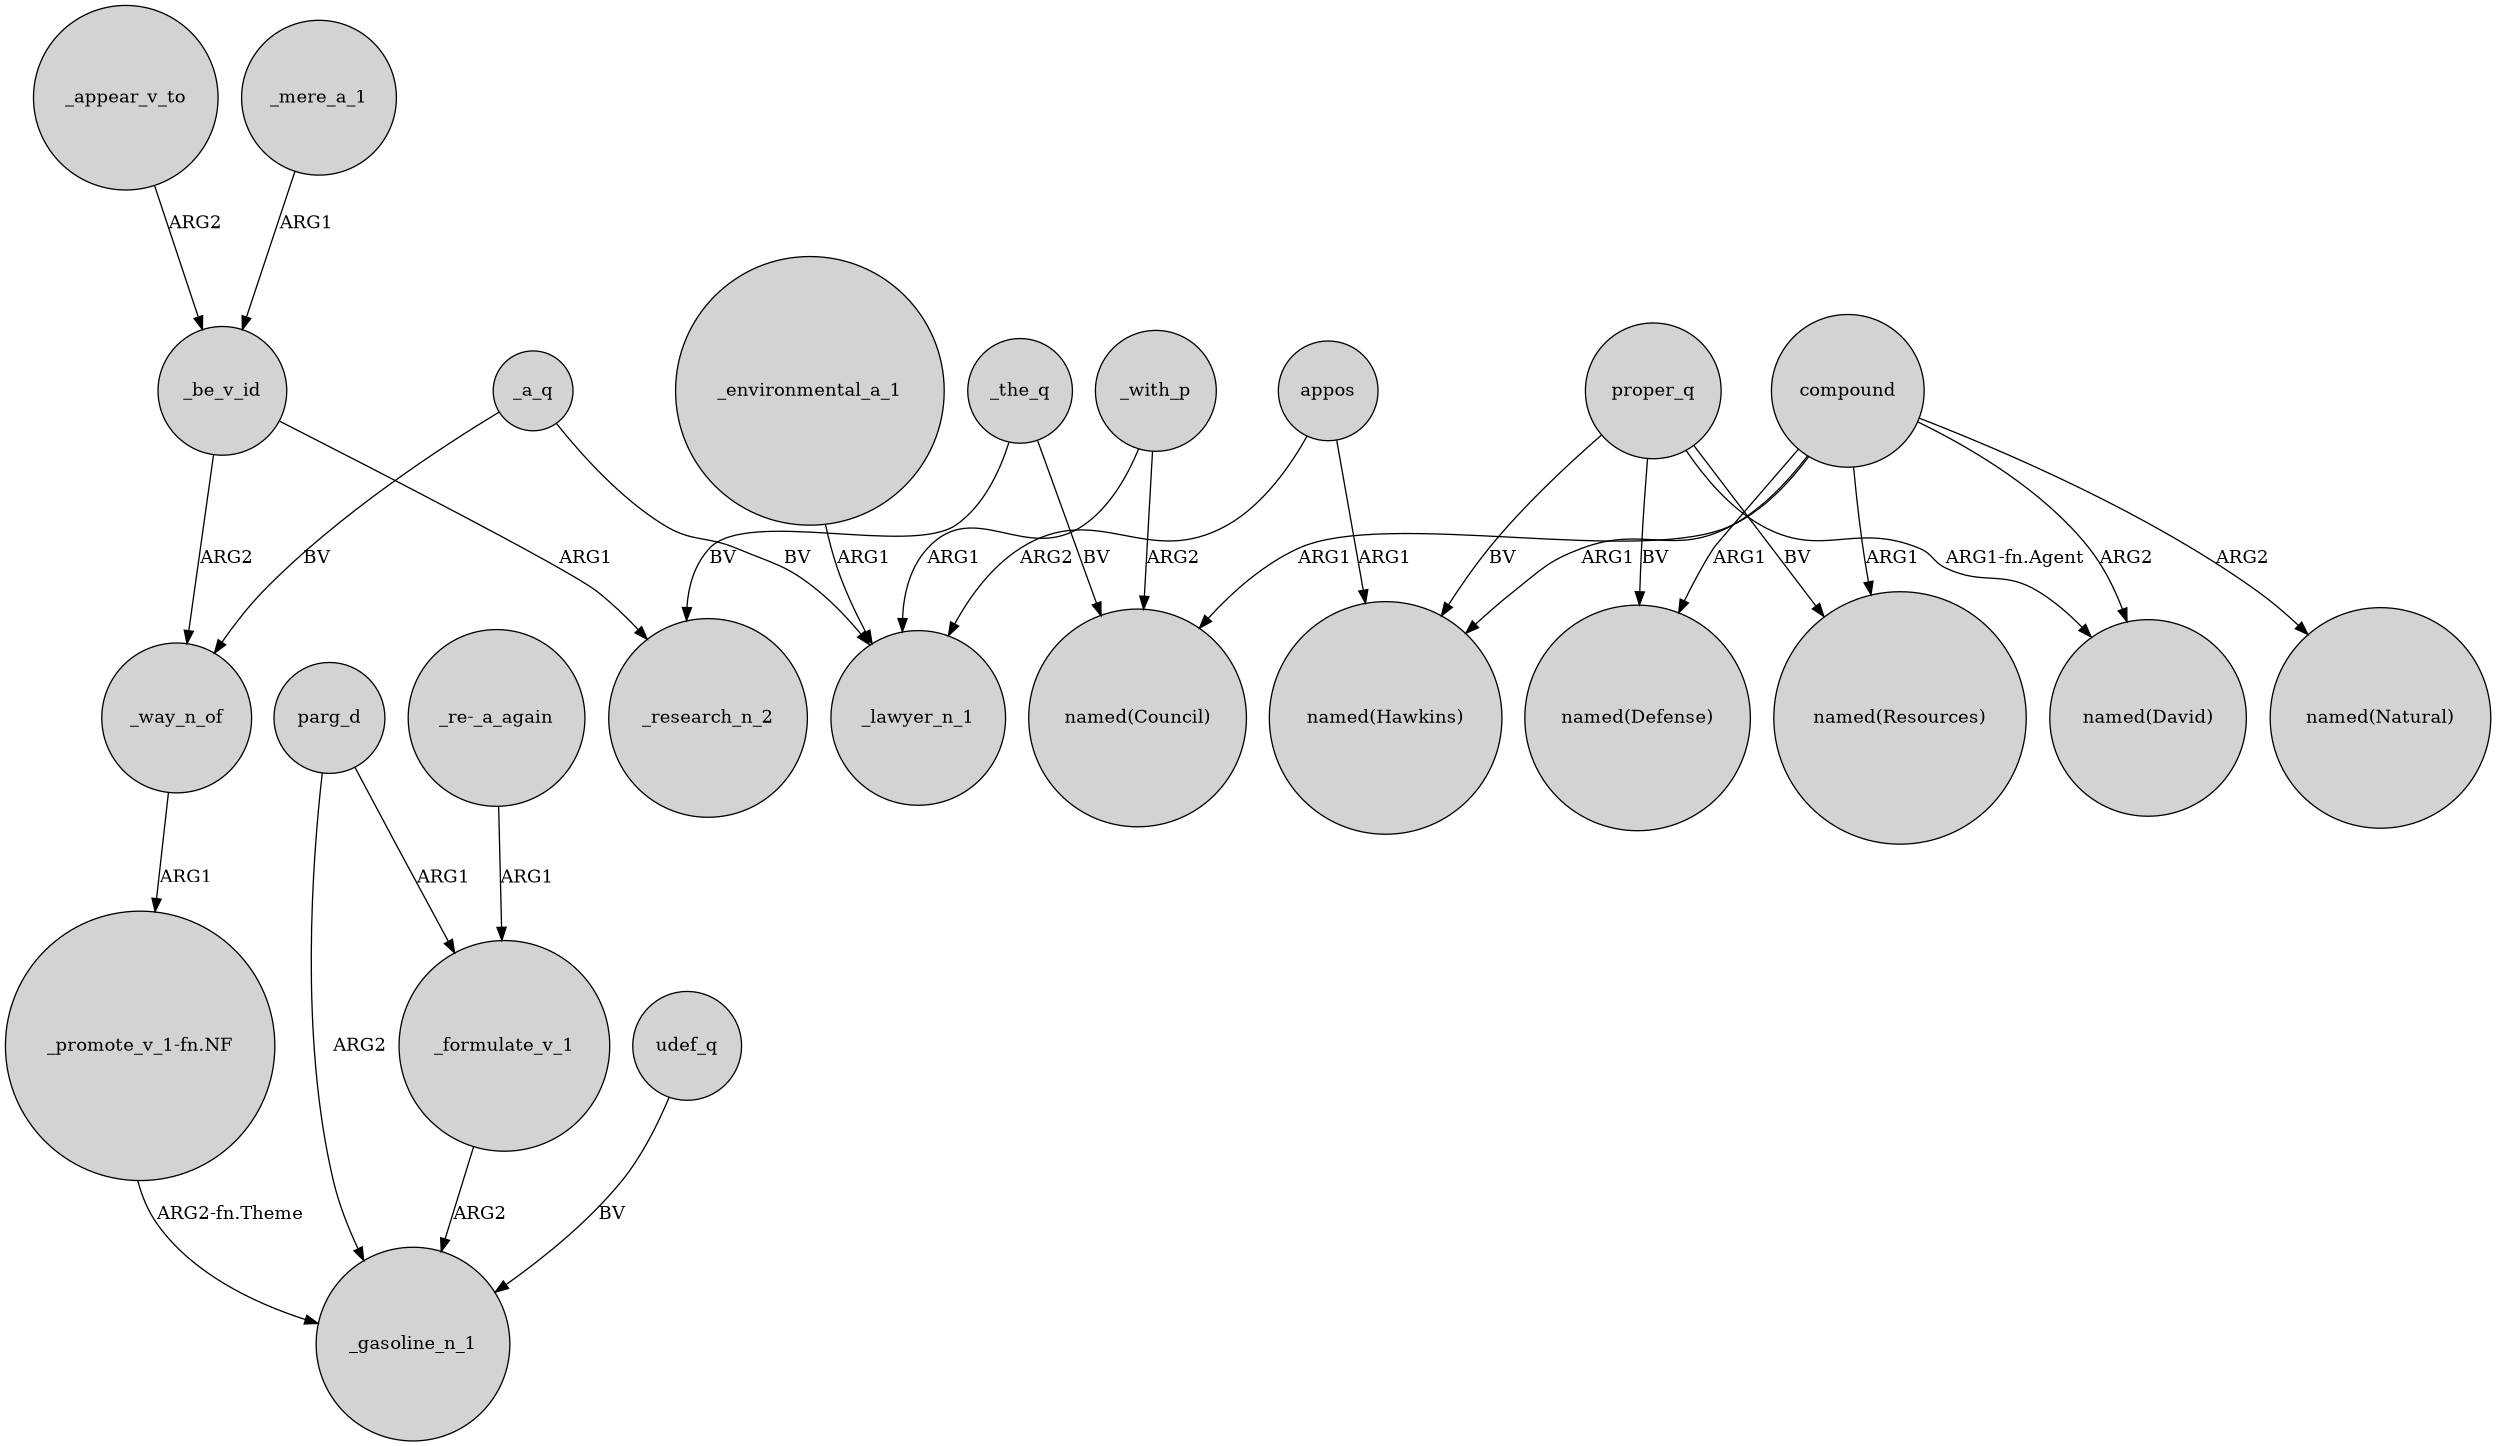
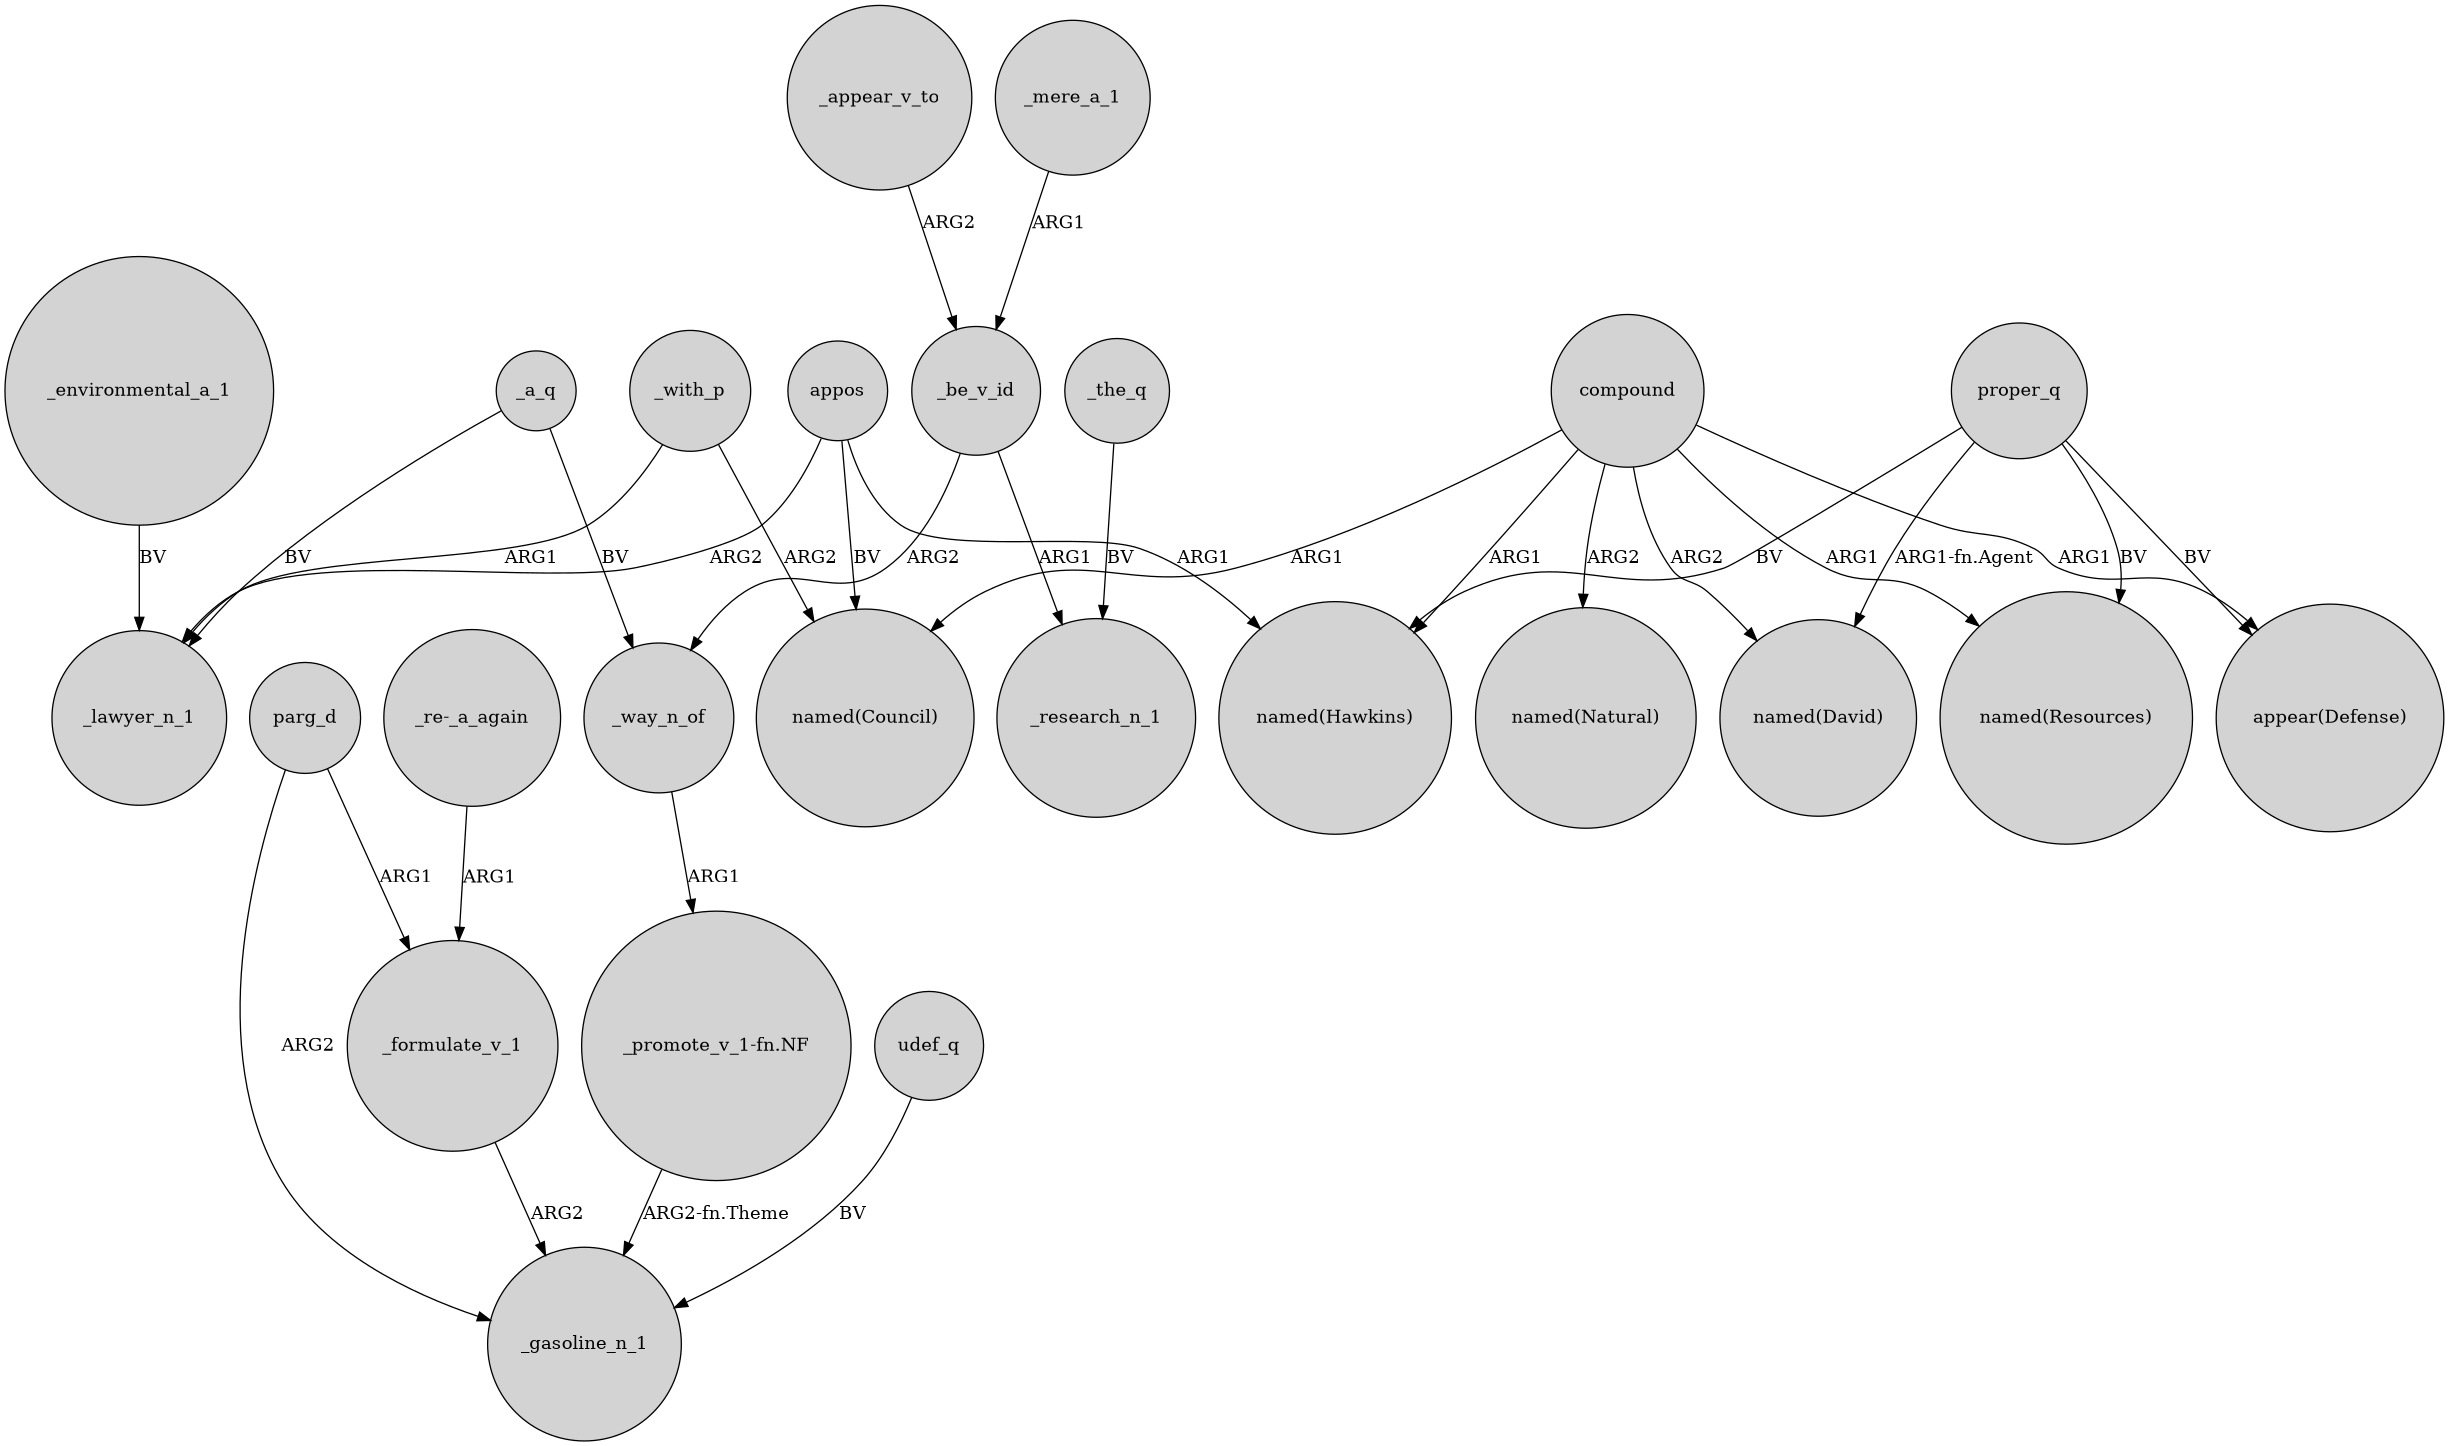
(1067, 522) -> (848, 519)
(864, 558) -> (153, 558)
(708, 718) -> (1096, 718)
(1638, 718) -> (2330, 718)
